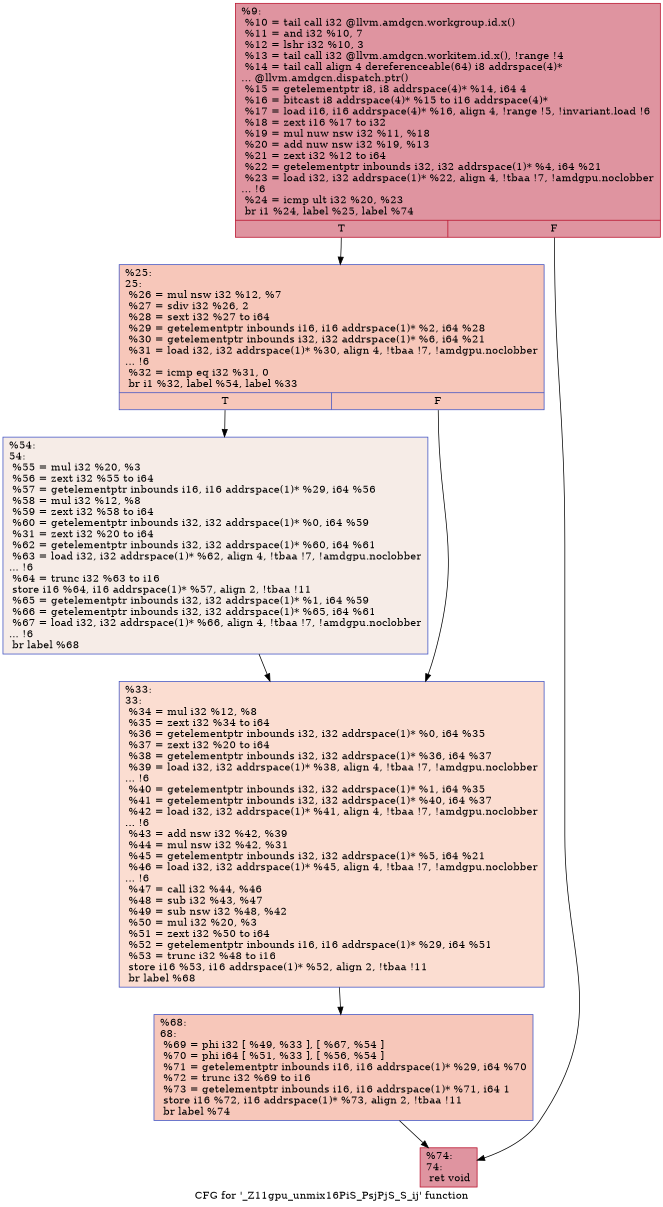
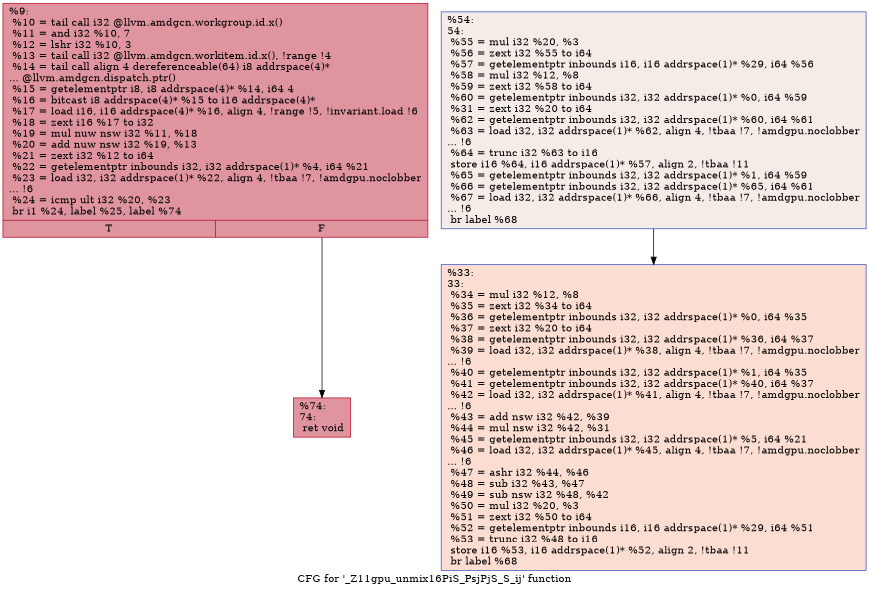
(332, 337) -> none
(194, 889) -> (519, 473)
(343, 1067) -> none
